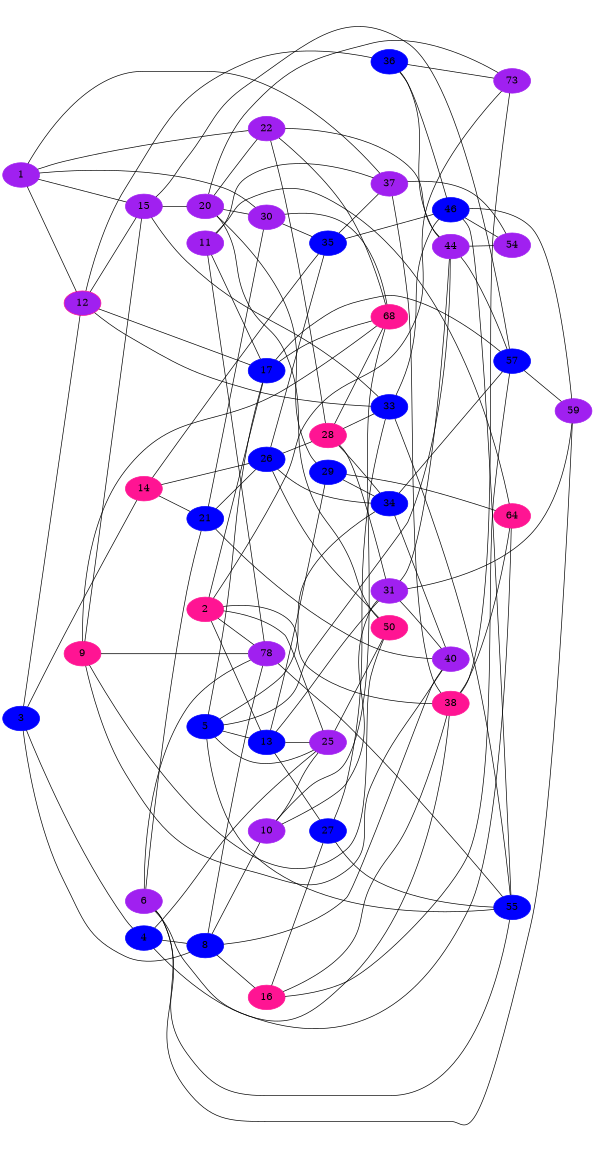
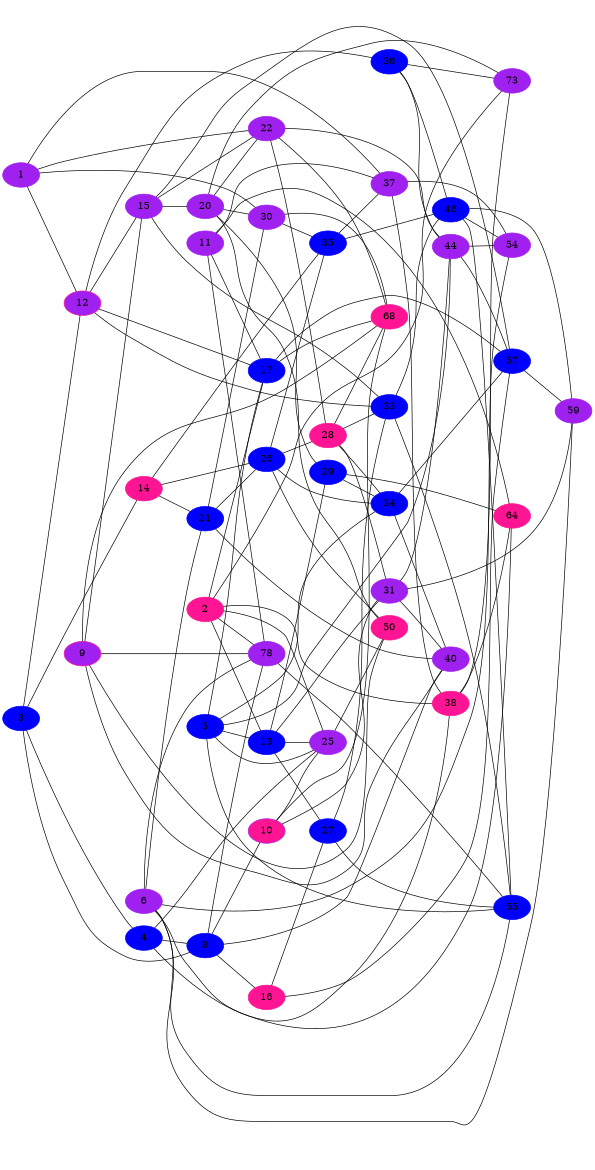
(83, 191) -> (205, 168)
(83, 654) -> (83, 654)
none -> (472, 711)
(267, 831) -> (267, 831)
(381, 867) -> none
